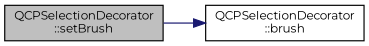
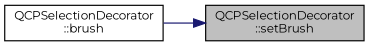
(178, 23) -> (178, 23)
